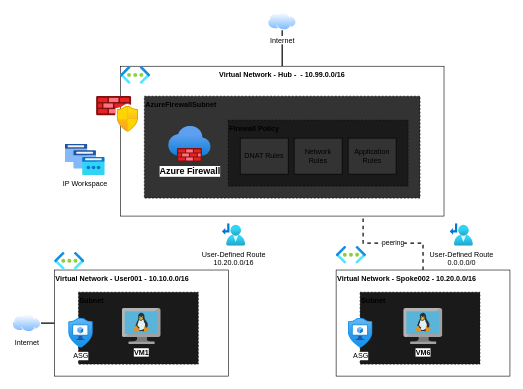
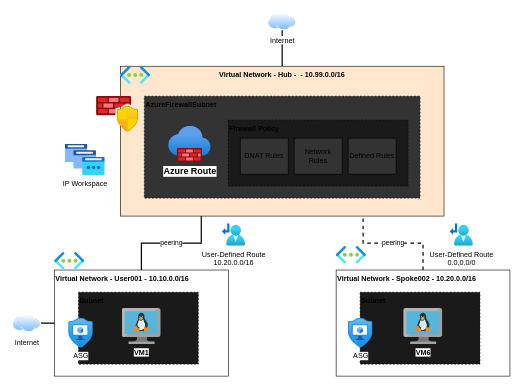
(282, 75) -> (282, 75)
(372, 156) -> (372, 156)
(190, 172) -> (190, 172)
none -> (171, 243)
